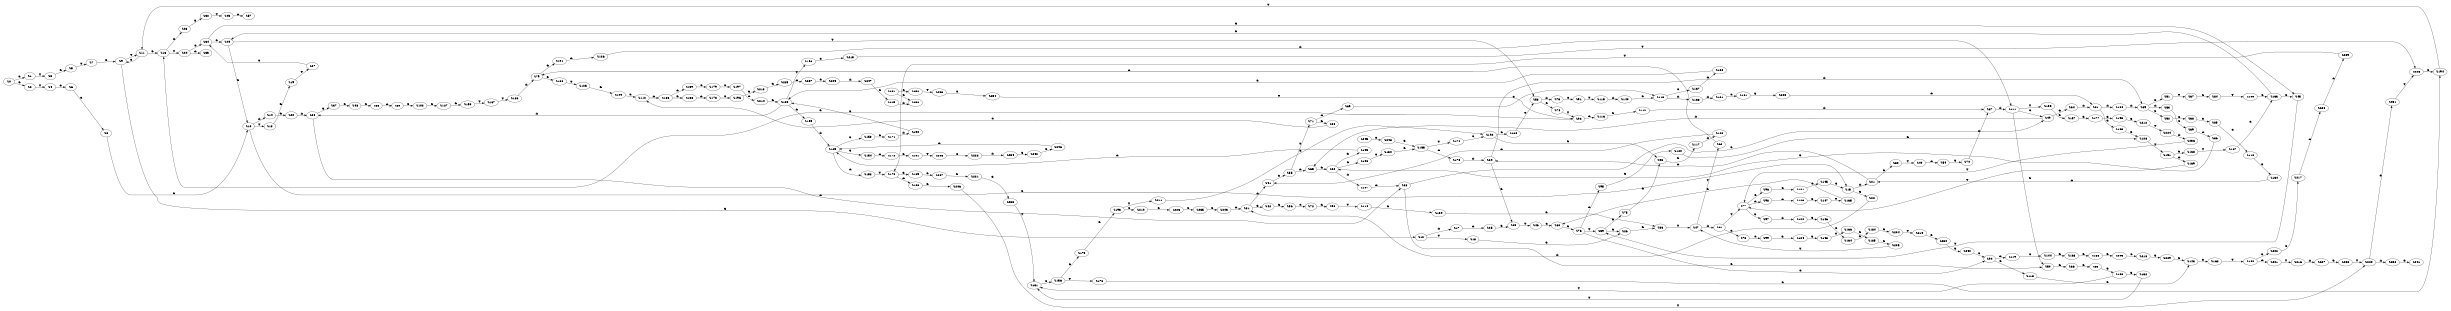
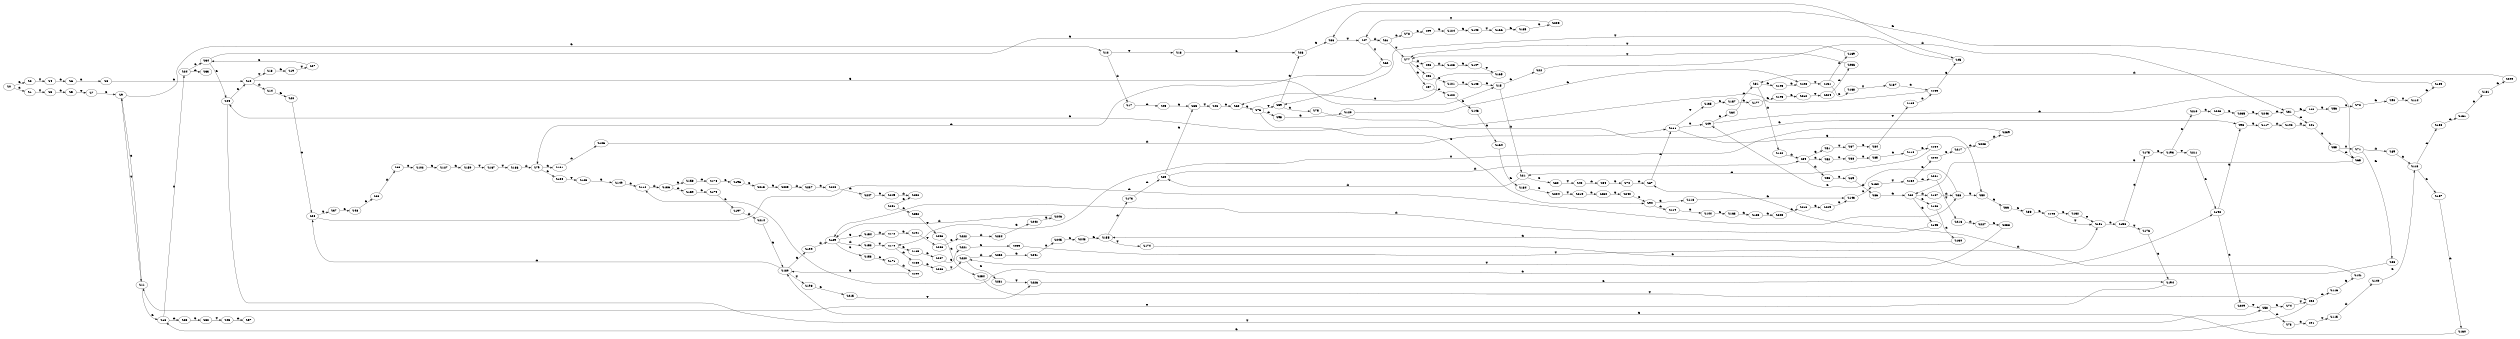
none -> (1047, 247)
